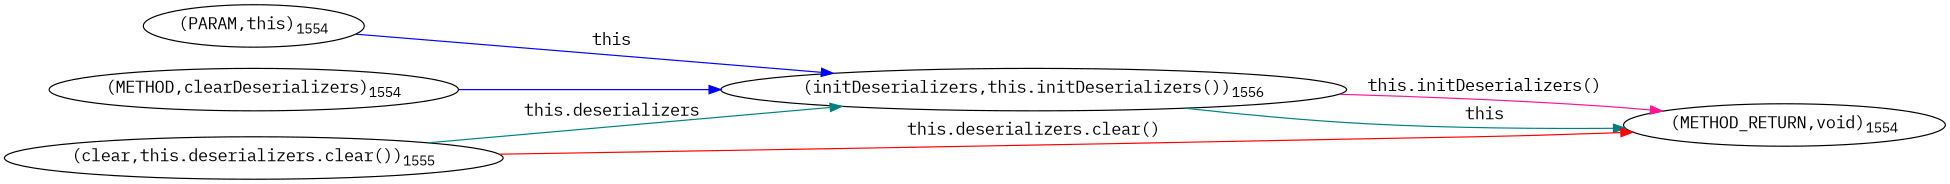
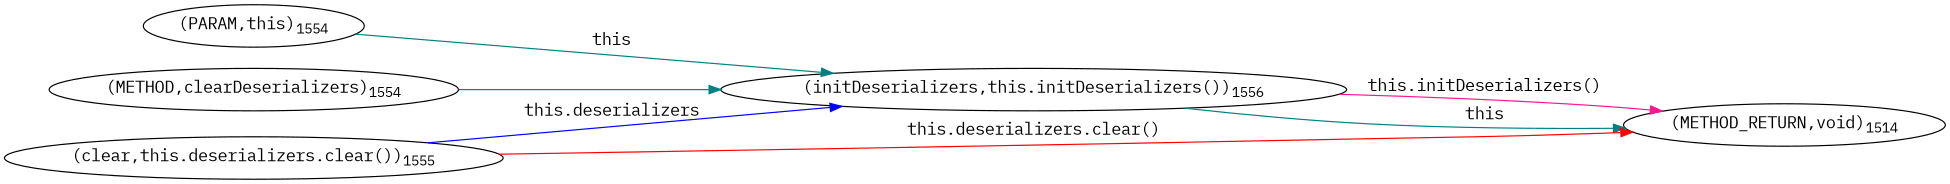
(588, 53) -> (588, 53)
(584, 90) -> (584, 90)
(1882, 123) -> (1882, 123)
(629, 125) -> (629, 125)
